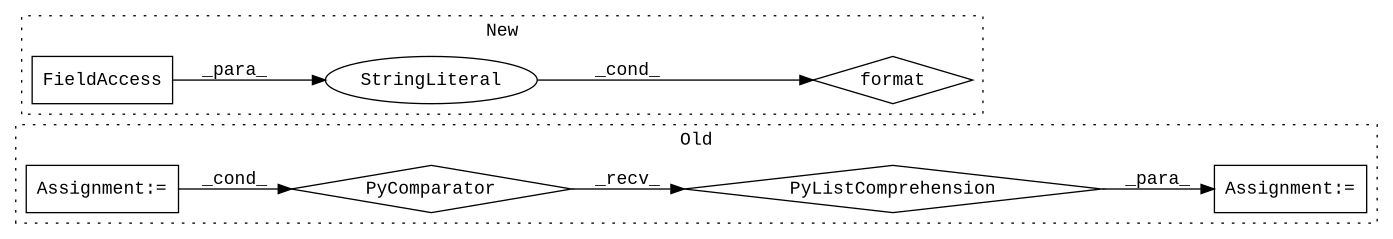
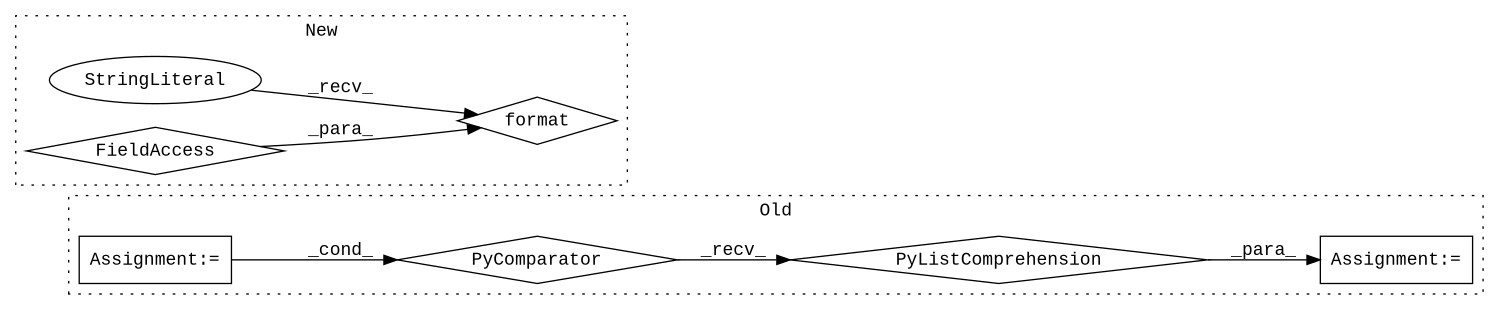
(628, 70) -> (341, 87)
(102, 80) -> (155, 151)
(242, 80) -> (364, 140)
